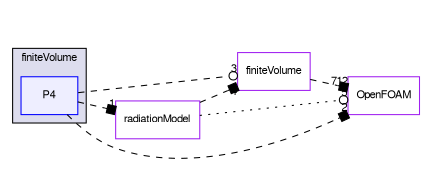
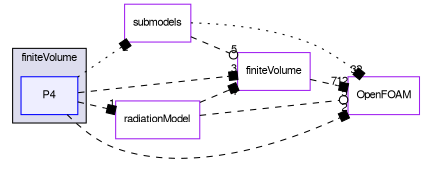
none -> (158, 23)
(153, 84) -> (153, 84)
(269, 108) -> (269, 108)
